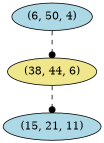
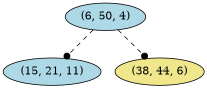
(52, 96) -> (81, 42)
